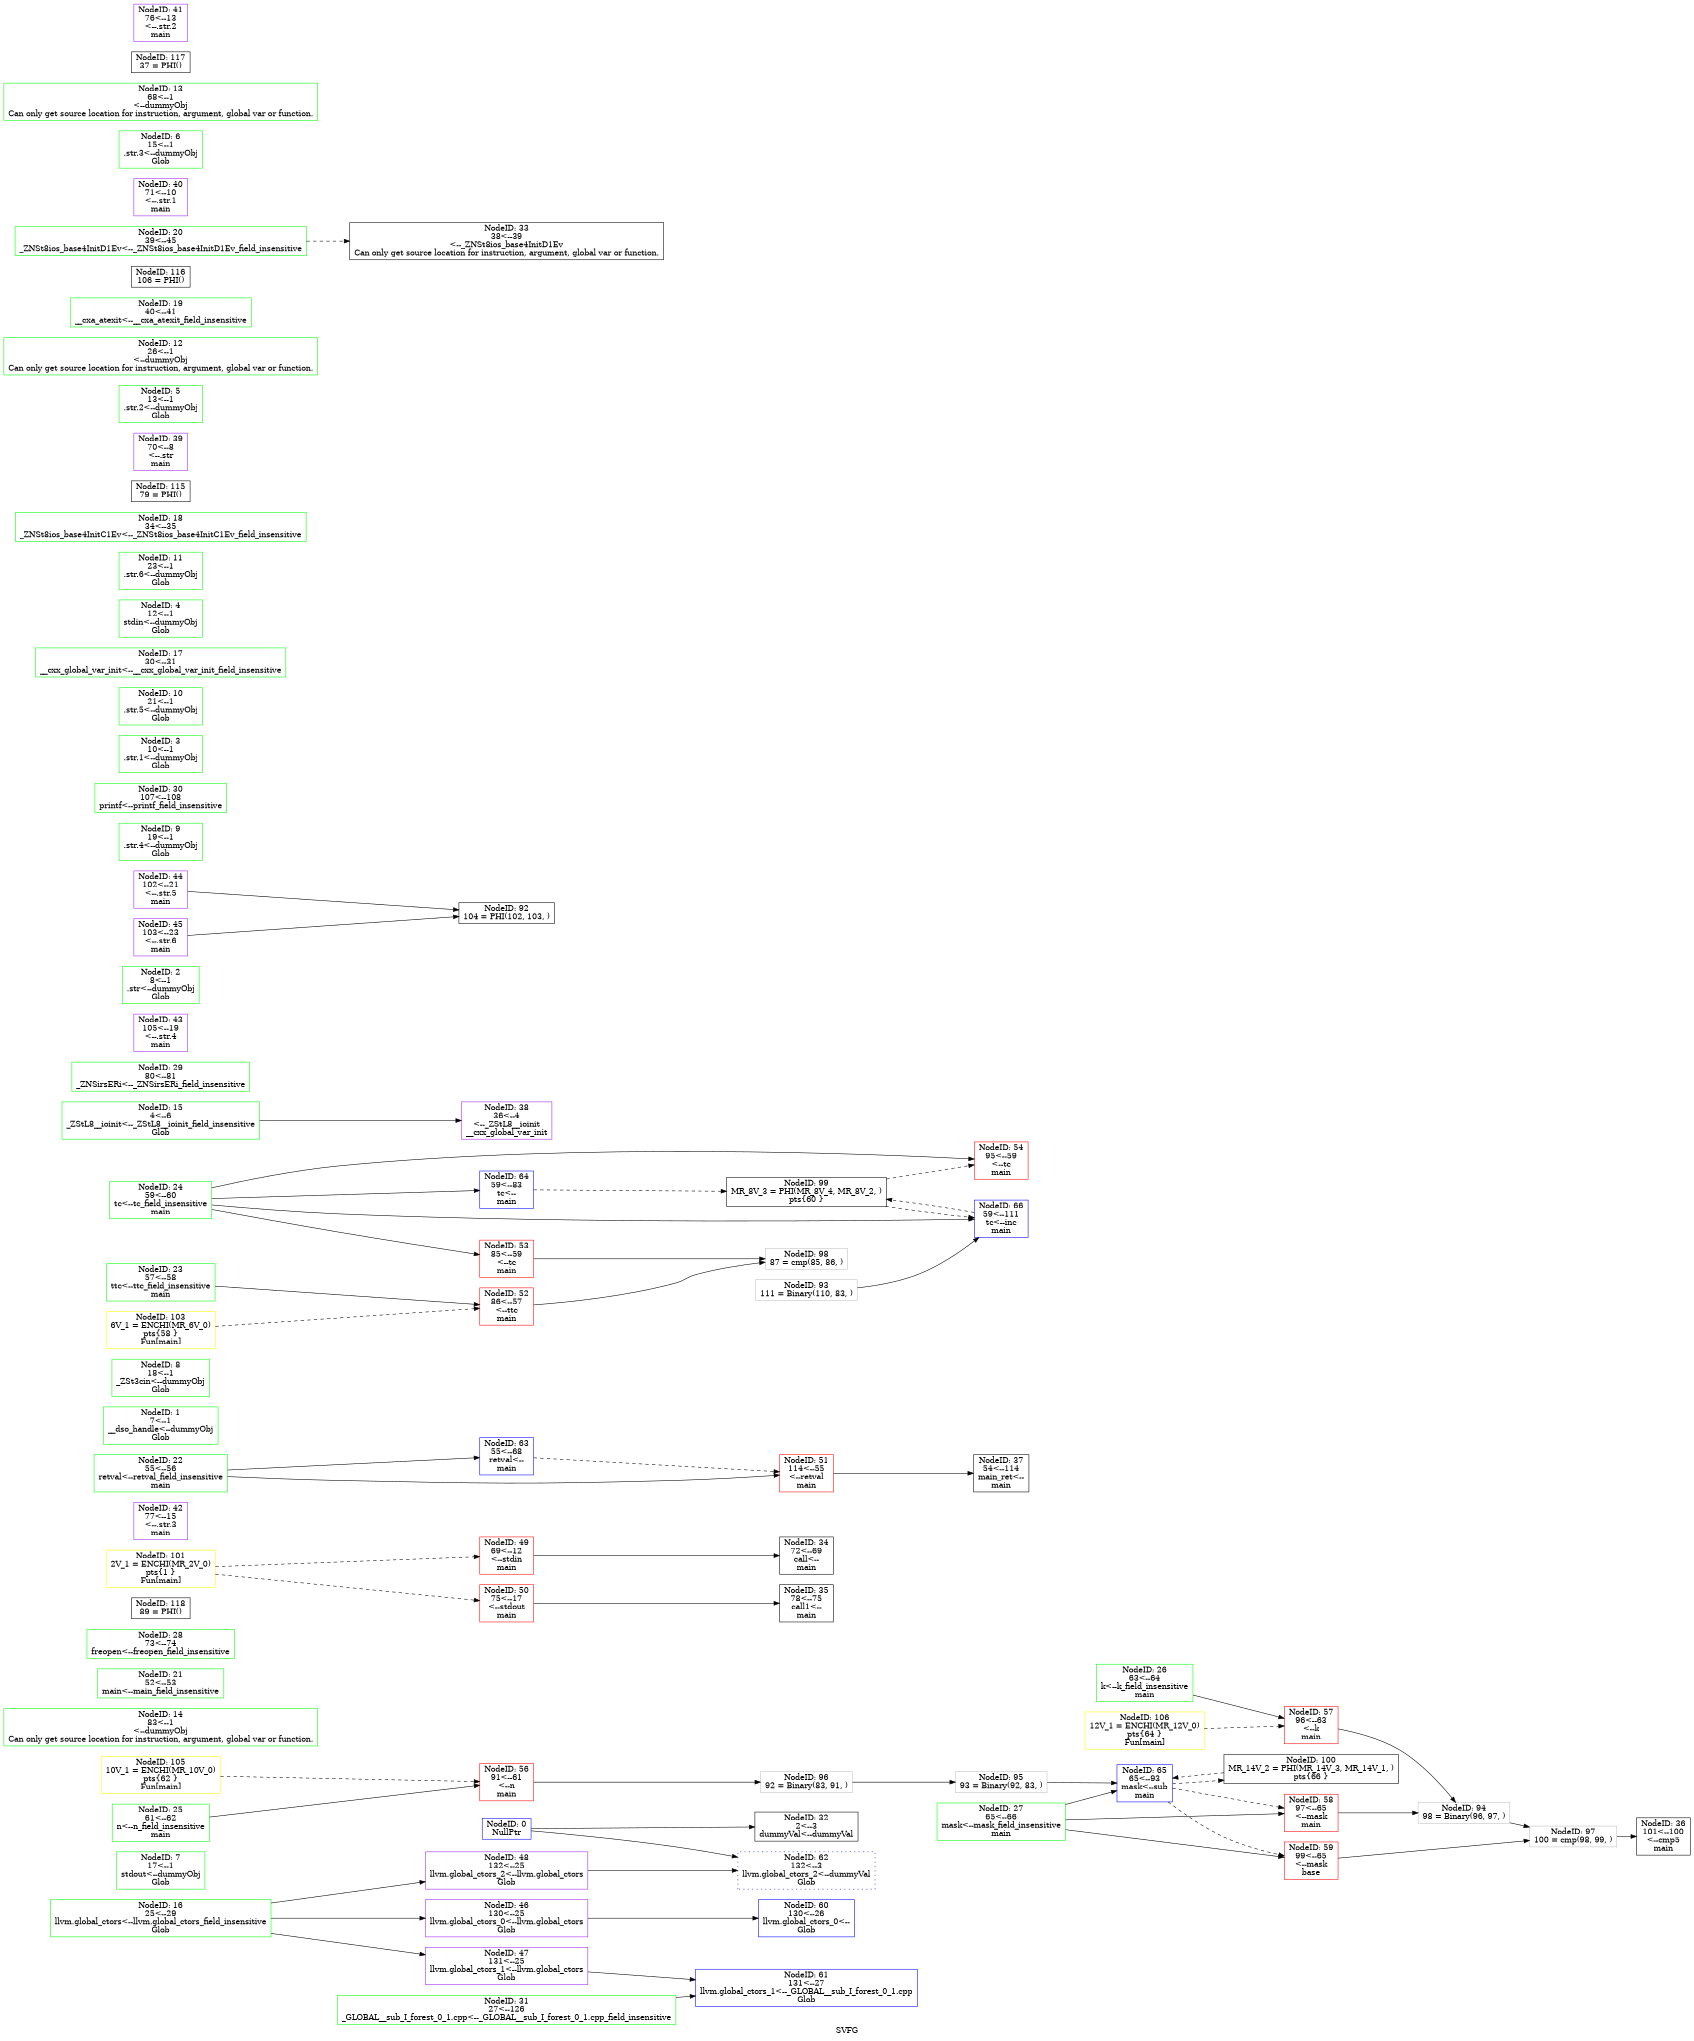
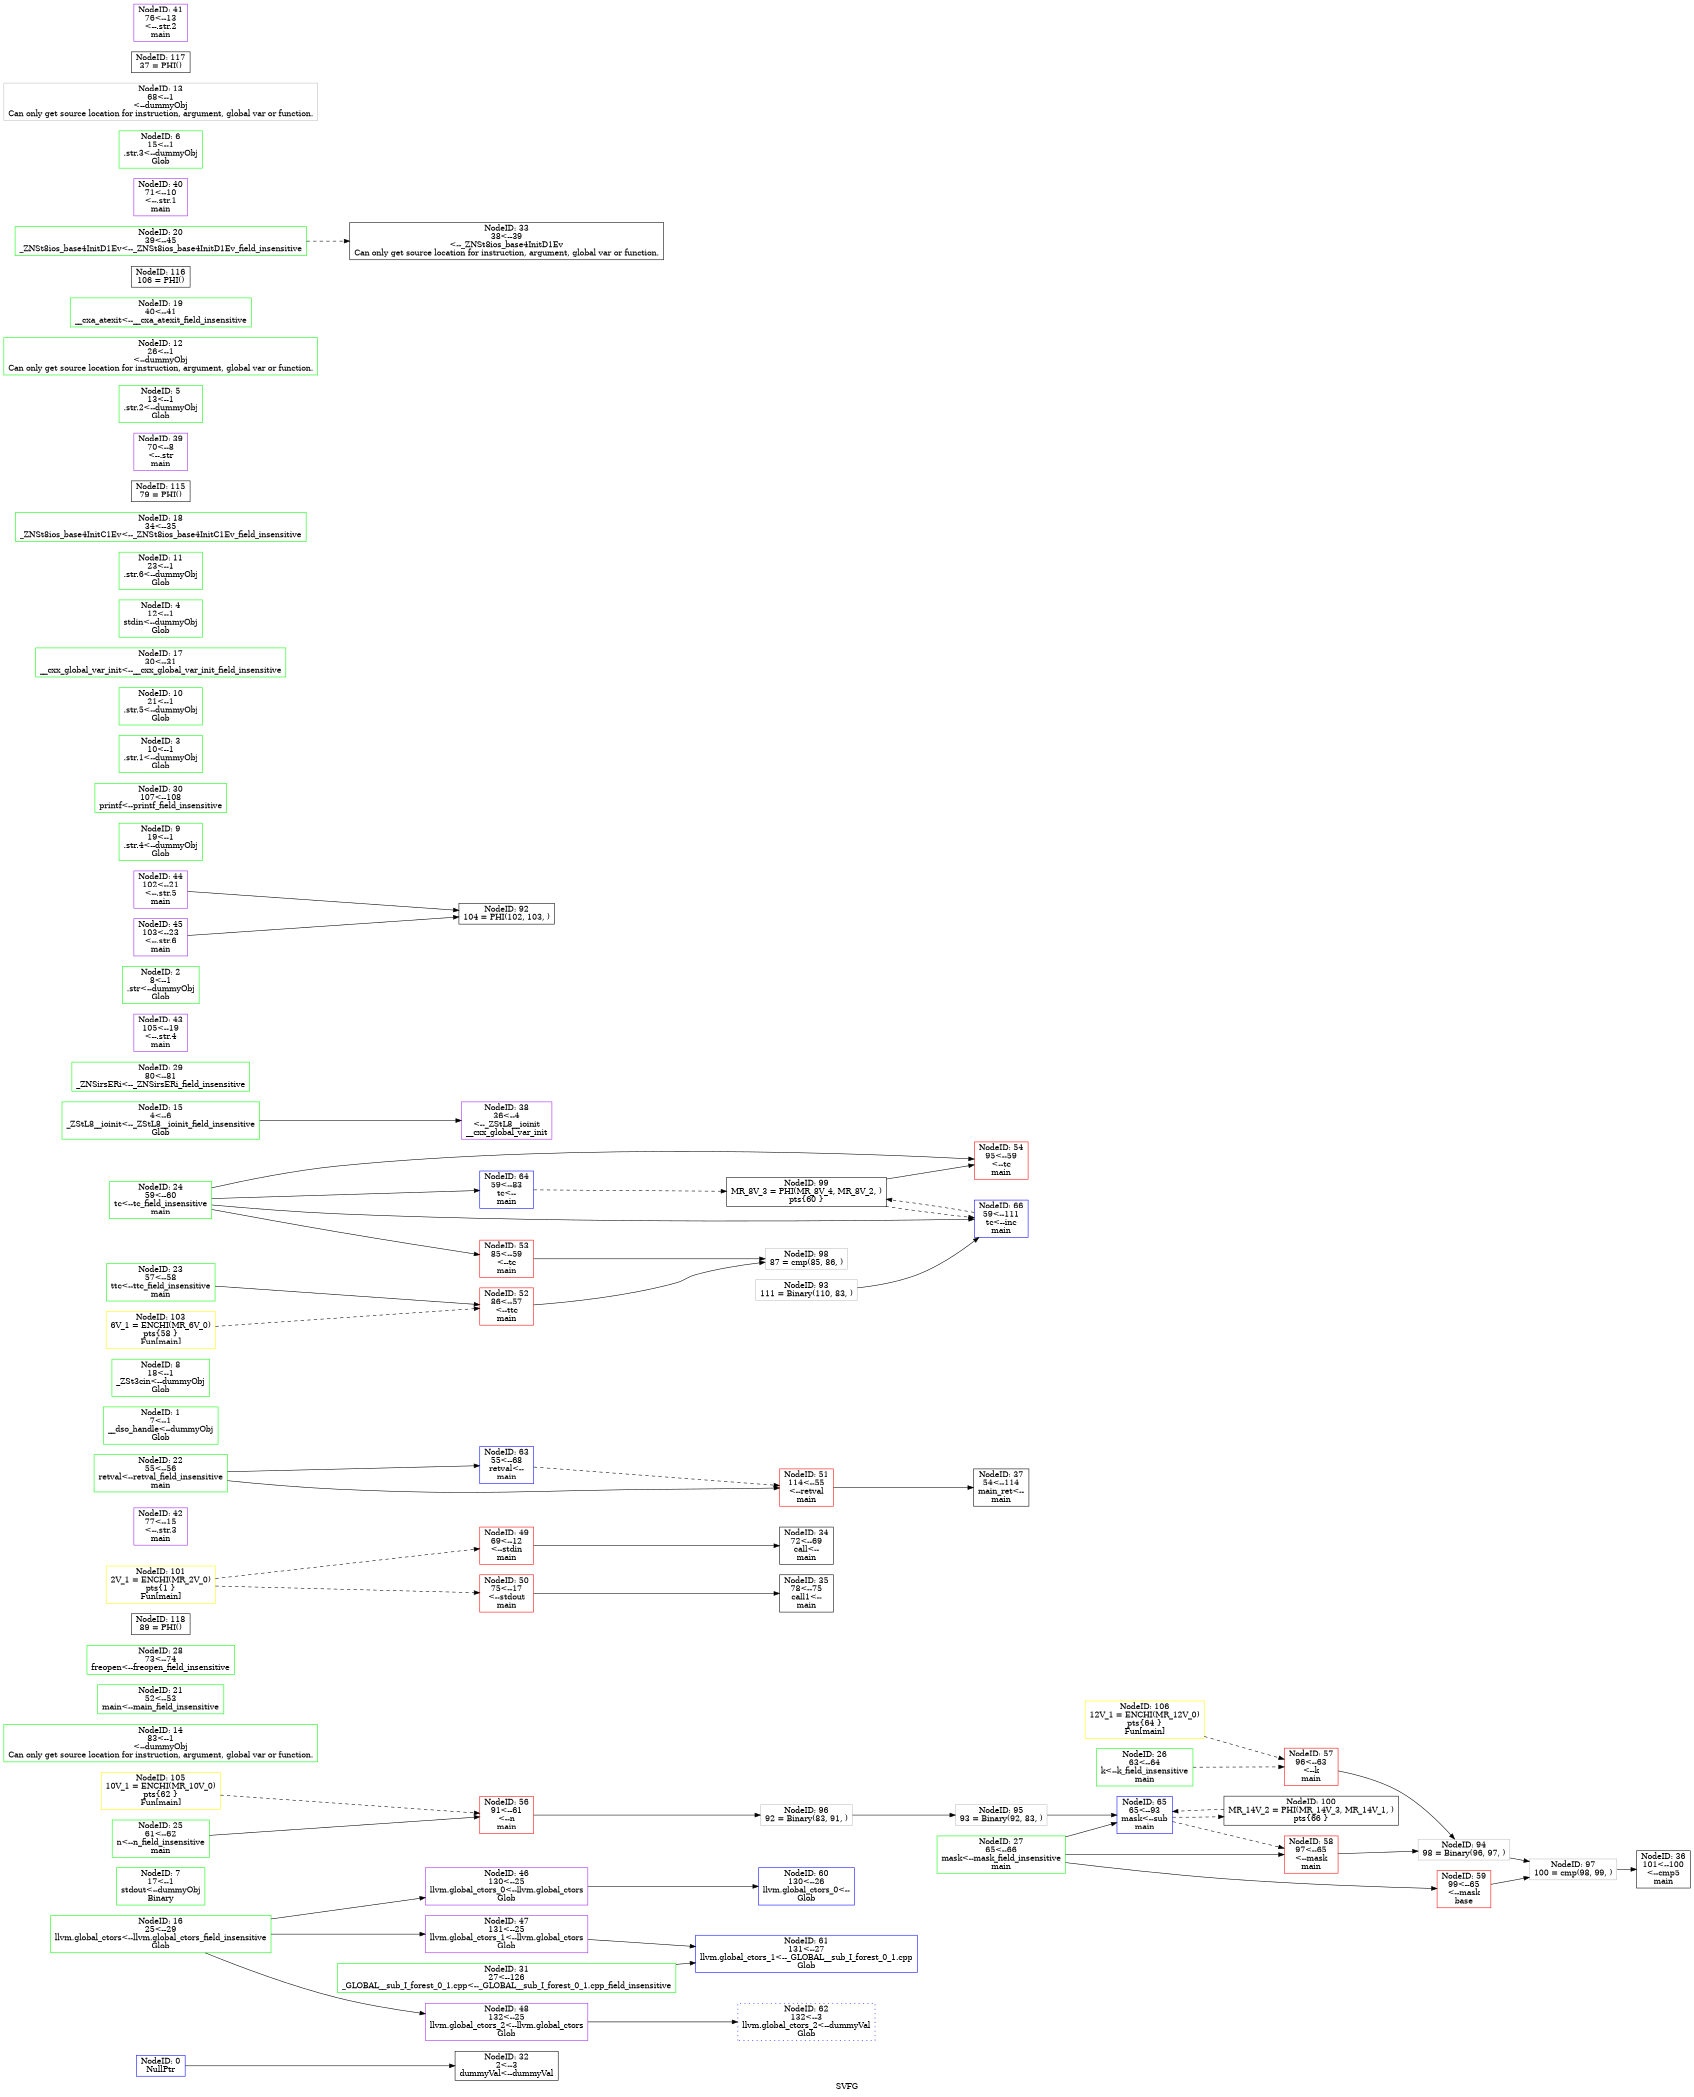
(161, 102) -> (161, 102)
(928, 1172) -> (928, 1172)
(1236, 1706) -> (1236, 1767)
(1220, 1835) -> none
(632, 1841) -> none
(161, 1883) -> (161, 1898)
